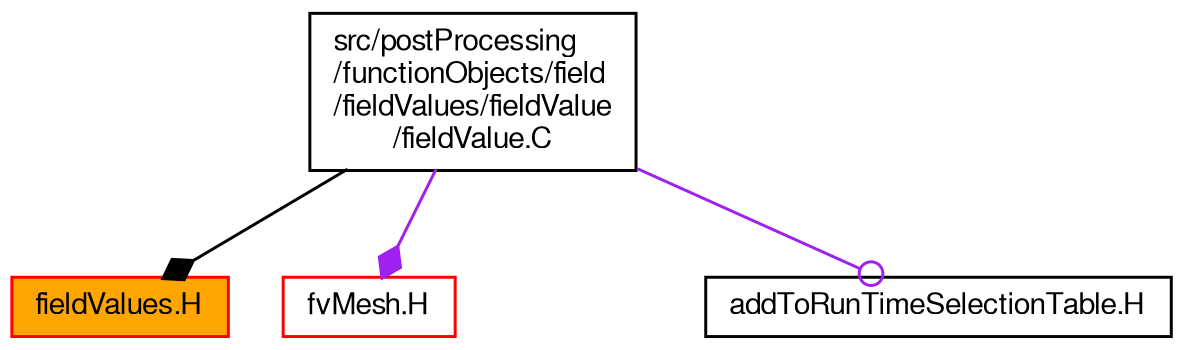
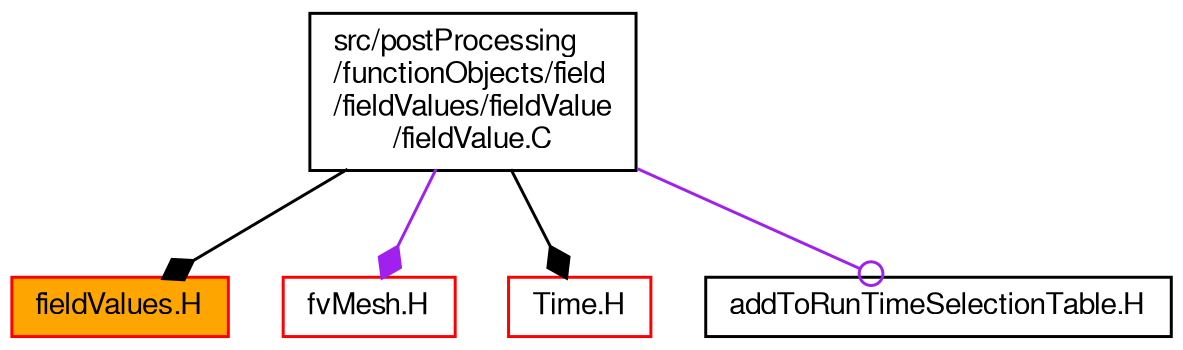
none -> (580, 307)
